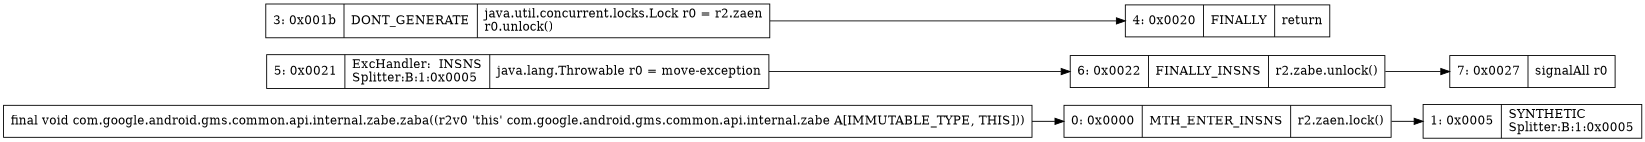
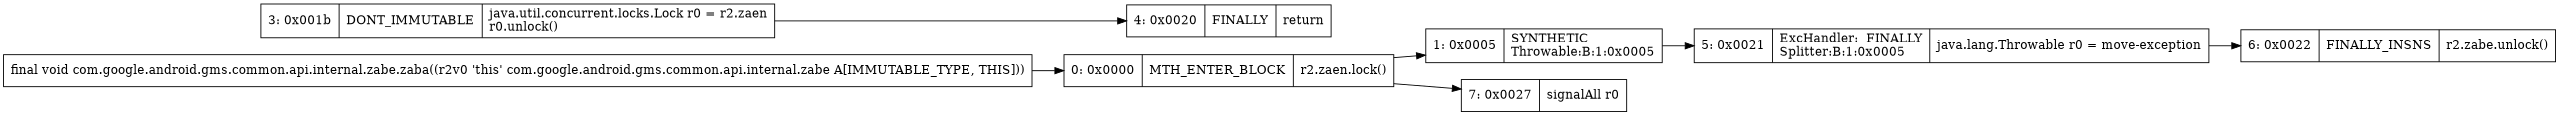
(411, 20) -> (411, 20)
none -> (1674, 46)
(417, 64) -> (1851, 39)
(1413, 72) -> (1423, 86)
(1216, 121) -> (1218, 70)
(1572, 128) -> (1583, 52)
